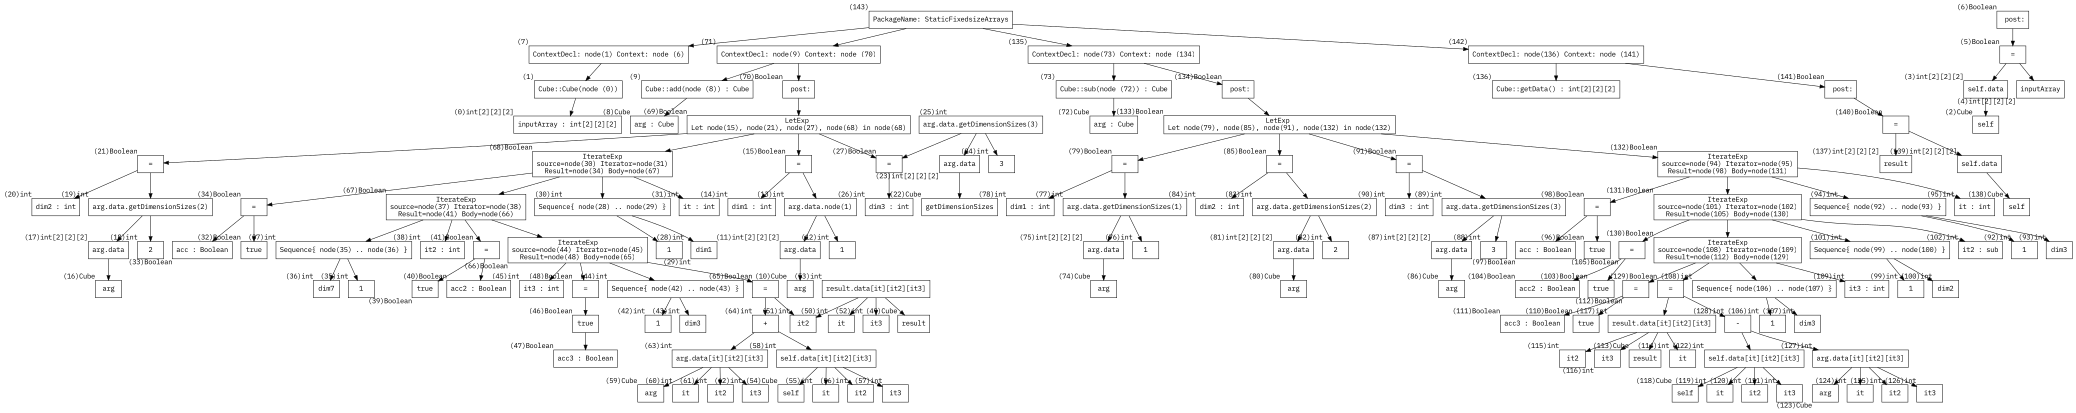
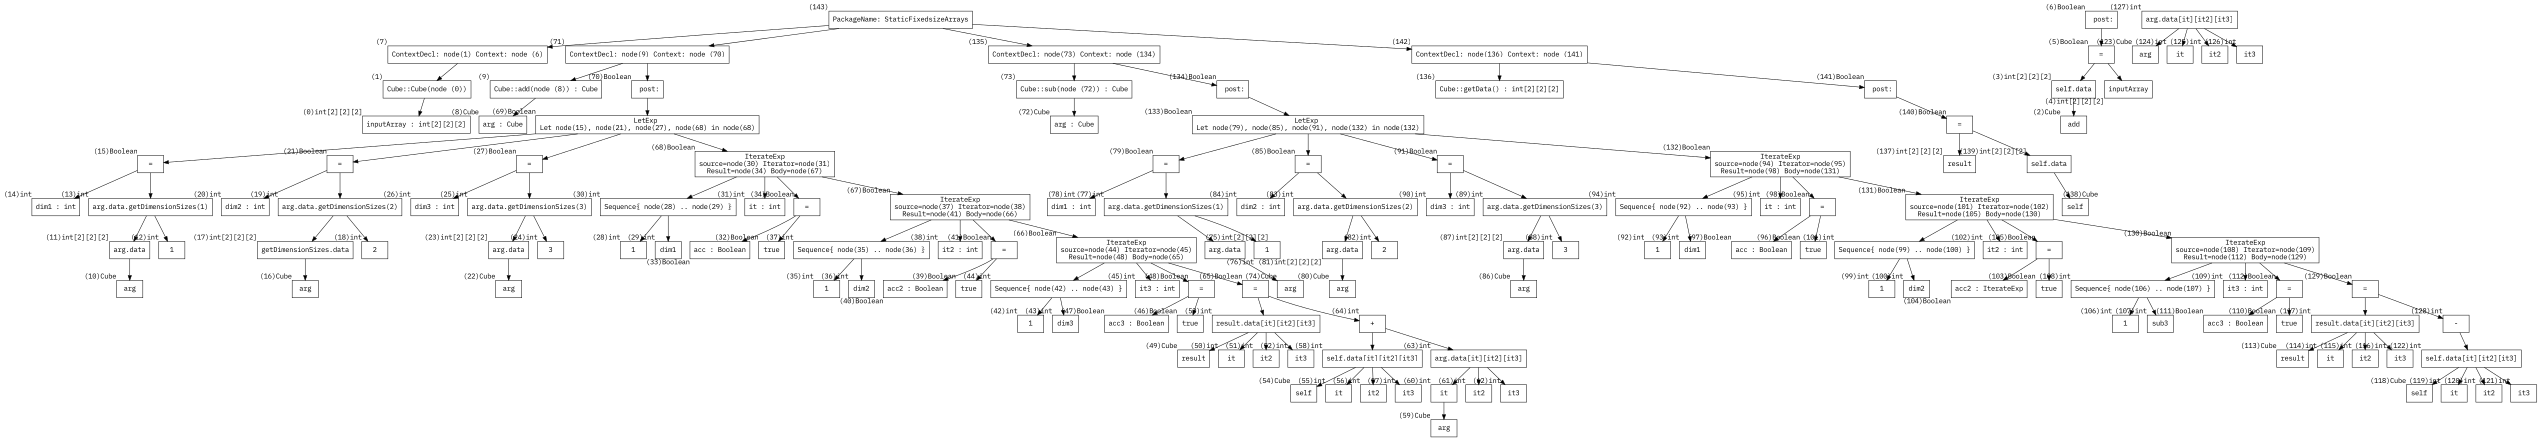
(1986, 125) -> (2074, 125)
(934, 145) -> (529, 183)
(820, 207) -> (151, 207)
(960, 207) -> (509, 289)
(109, 250) -> (305, 250)
(1980, 250) -> (2005, 250)
(2059, 250) -> (1692, 250)
(326, 289) -> (862, 289)
(1547, 289) -> (1989, 289)
(782, 305) -> (1260, 304)
(1807, 324) -> (2160, 324)
(586, 339) -> (1173, 305)
(1782, 341) -> none
(686, 376) -> (1444, 408)
